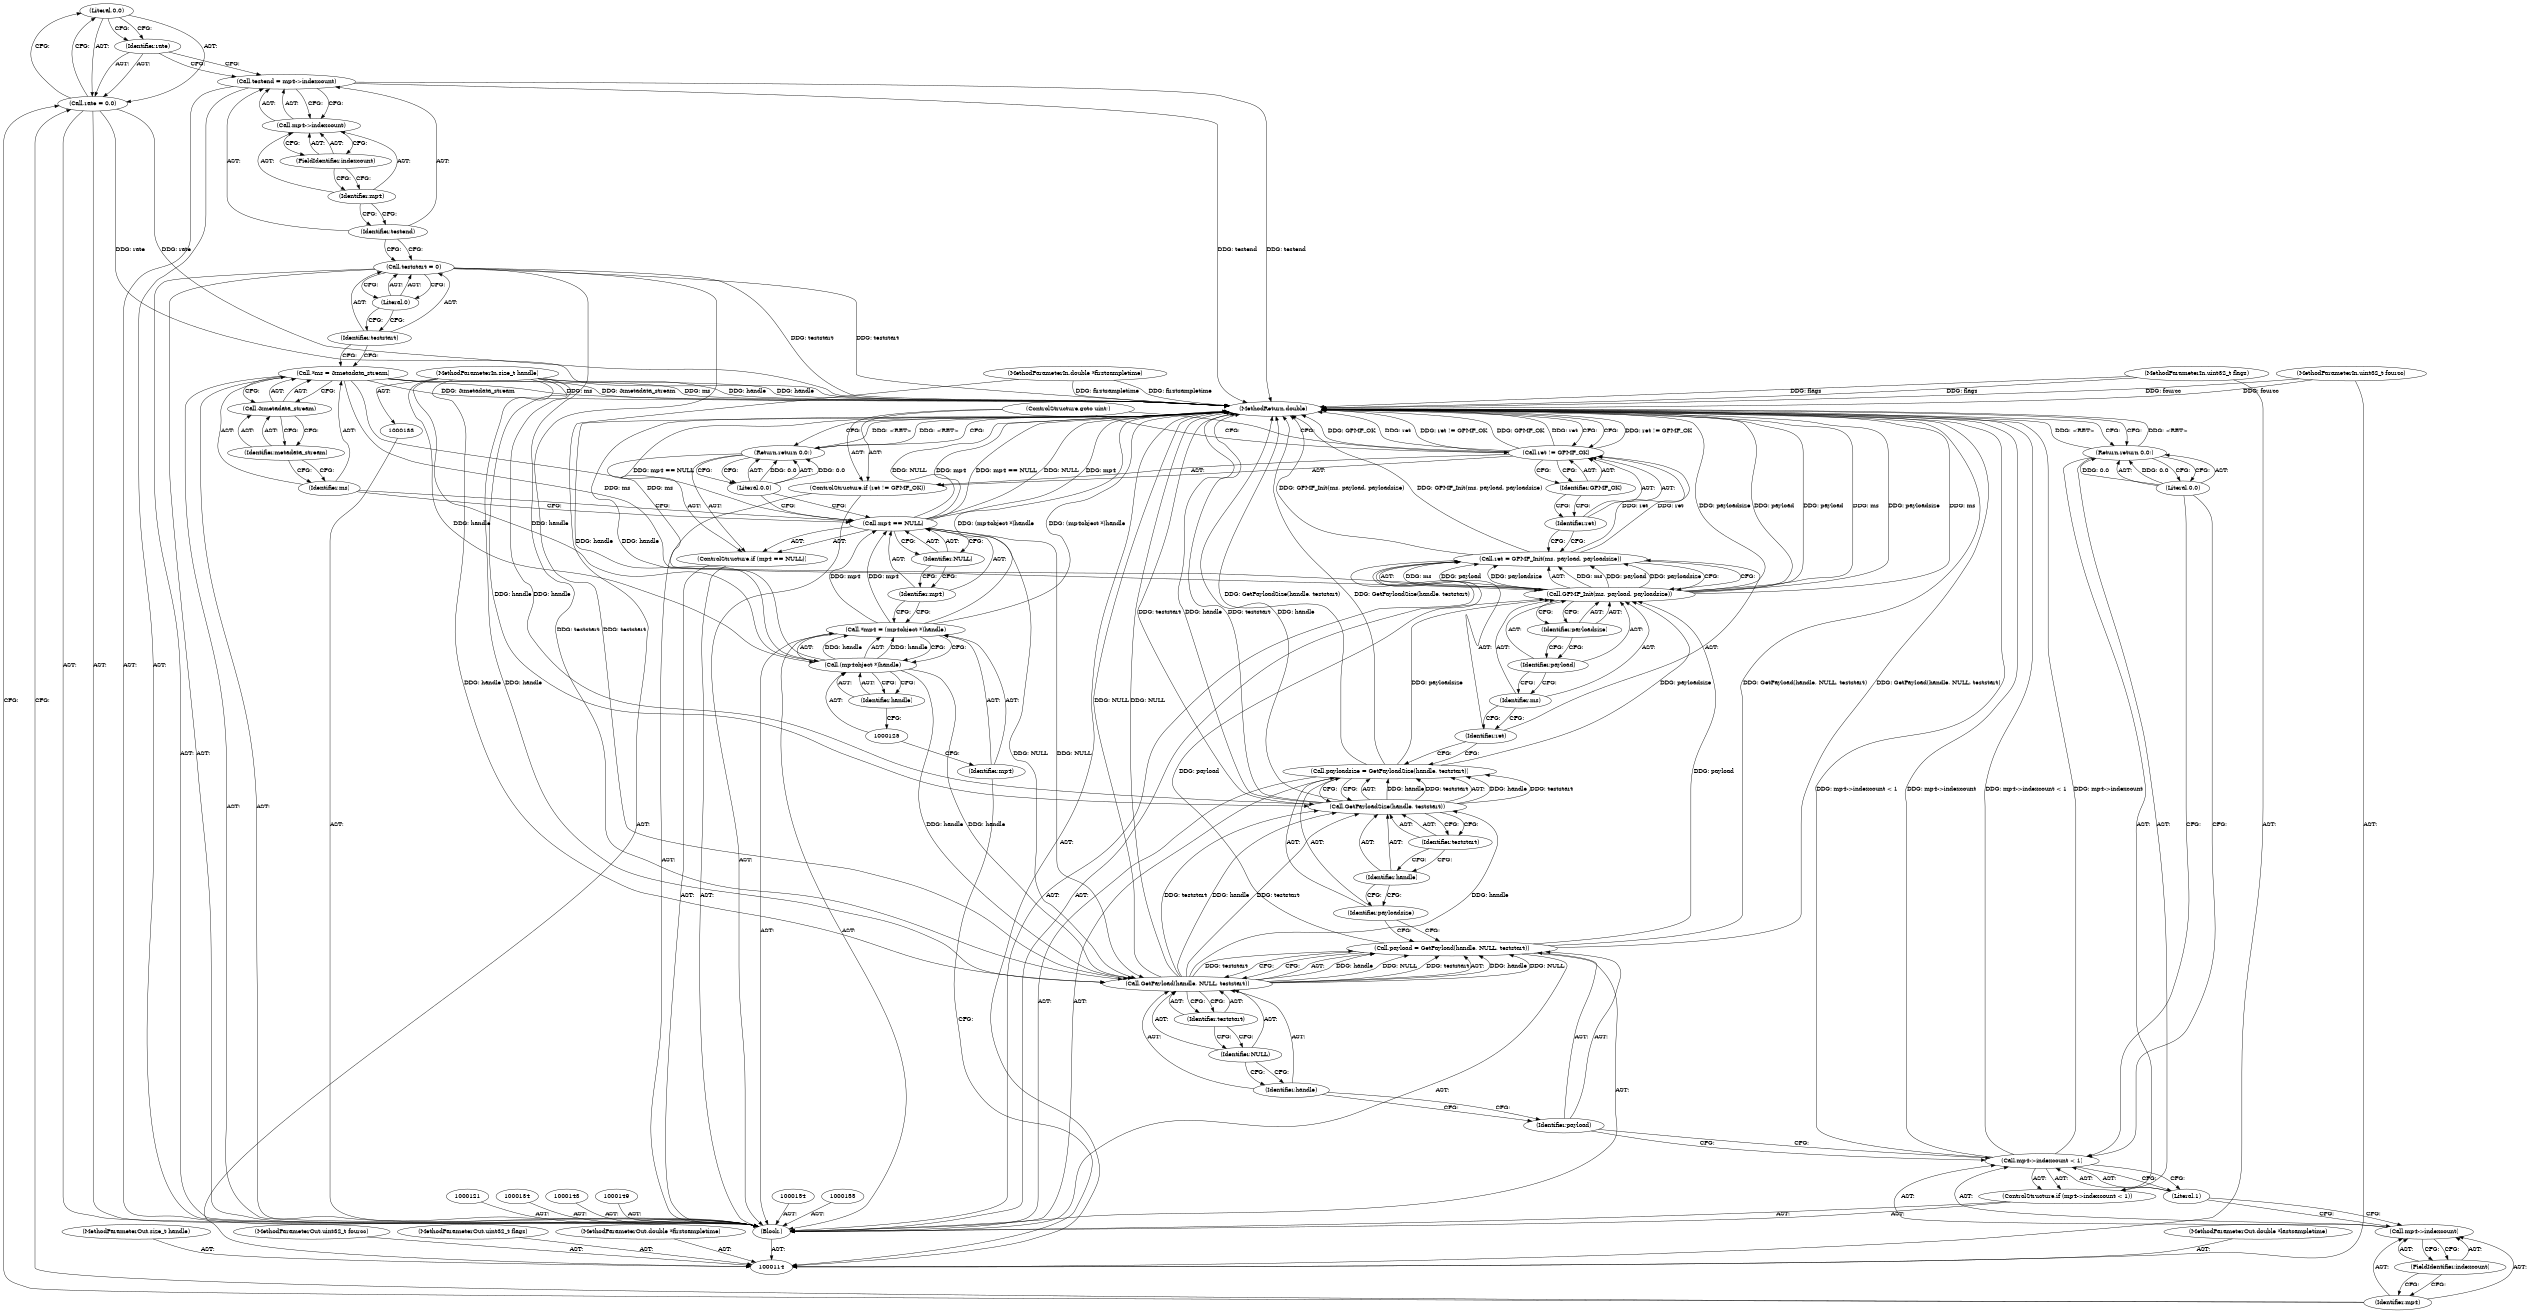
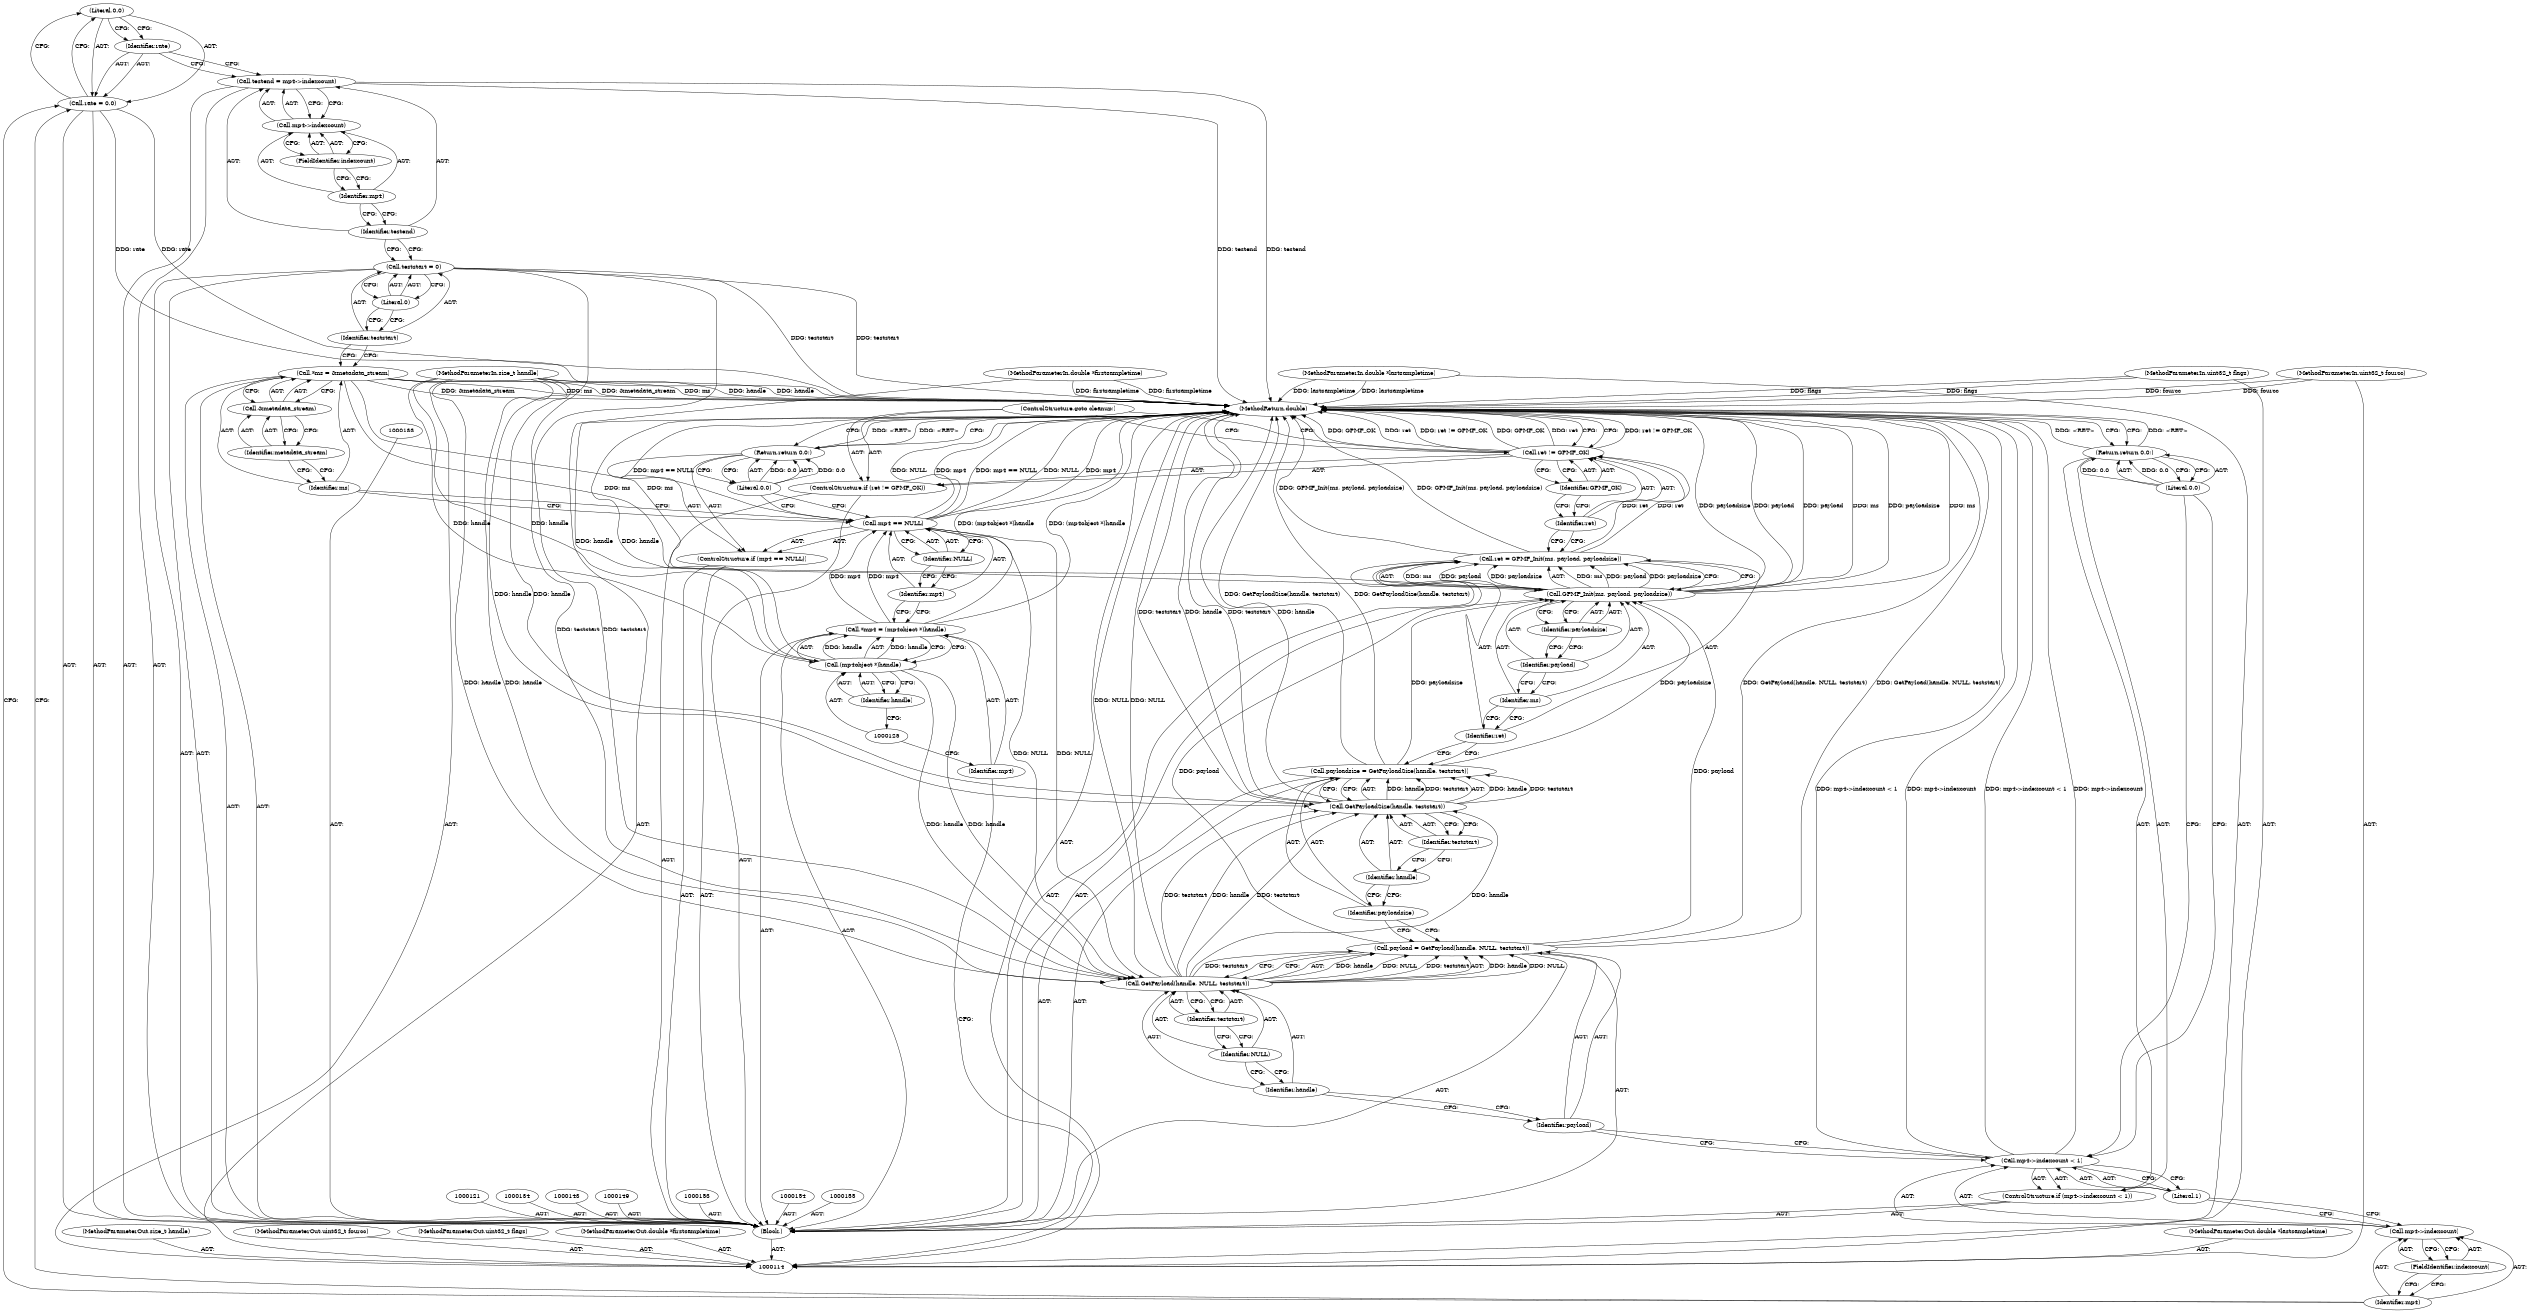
none -> (1369, 374)
(397, 384) -> (204, 1138)
(1068, 409) -> (1068, 409)
none -> (697, 1196)
